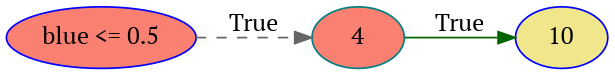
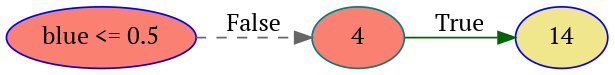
(254, 25) -> (254, 25)
(562, 38) -> (562, 38)
